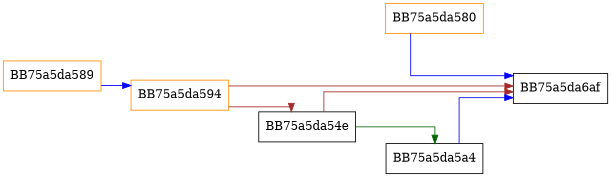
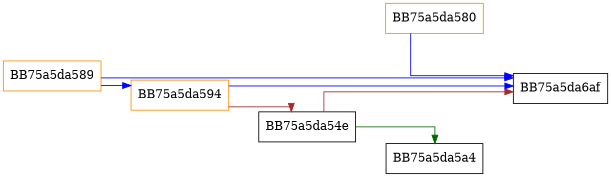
(367, 86) -> (367, 86)
(459, 98) -> (303, 78)
